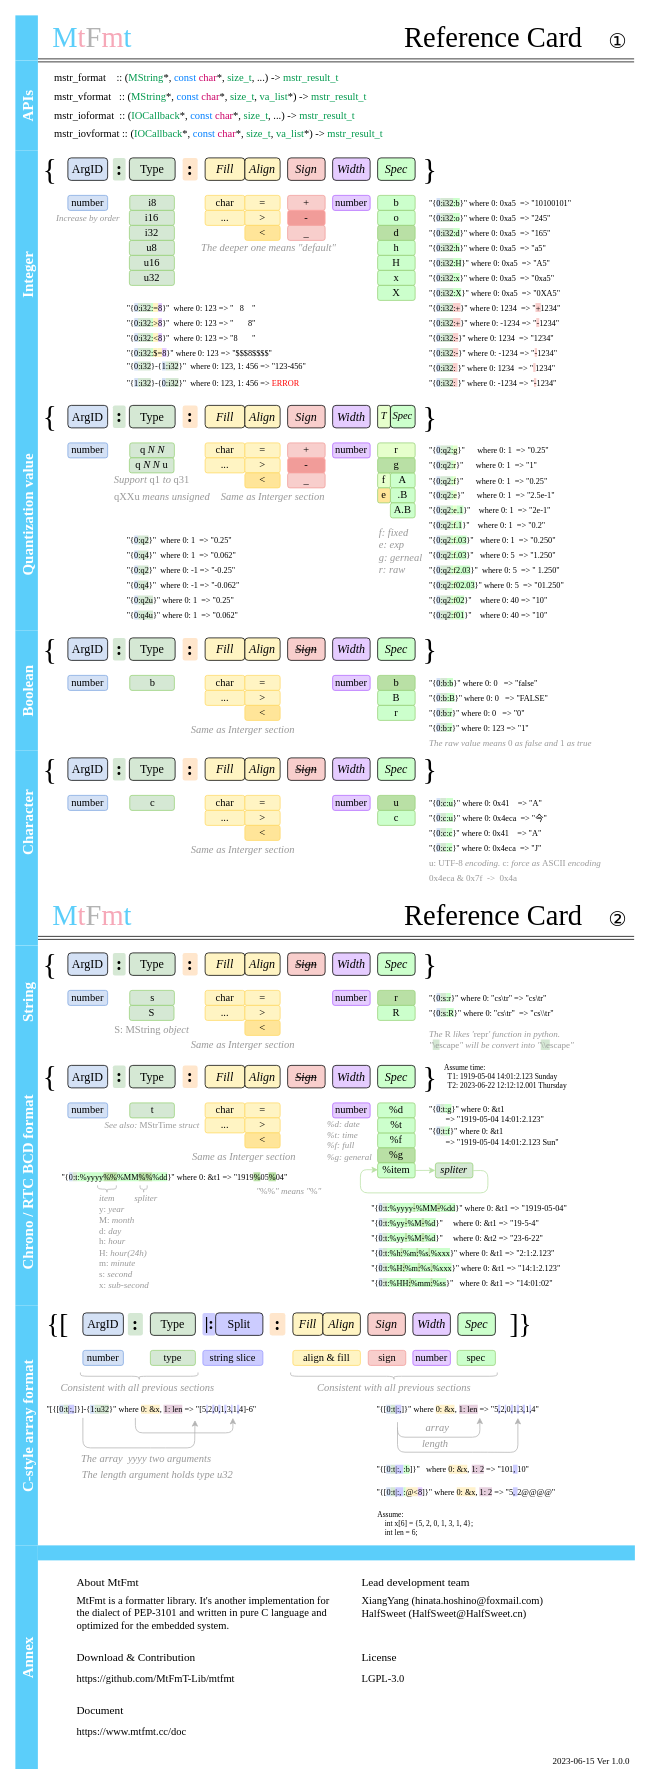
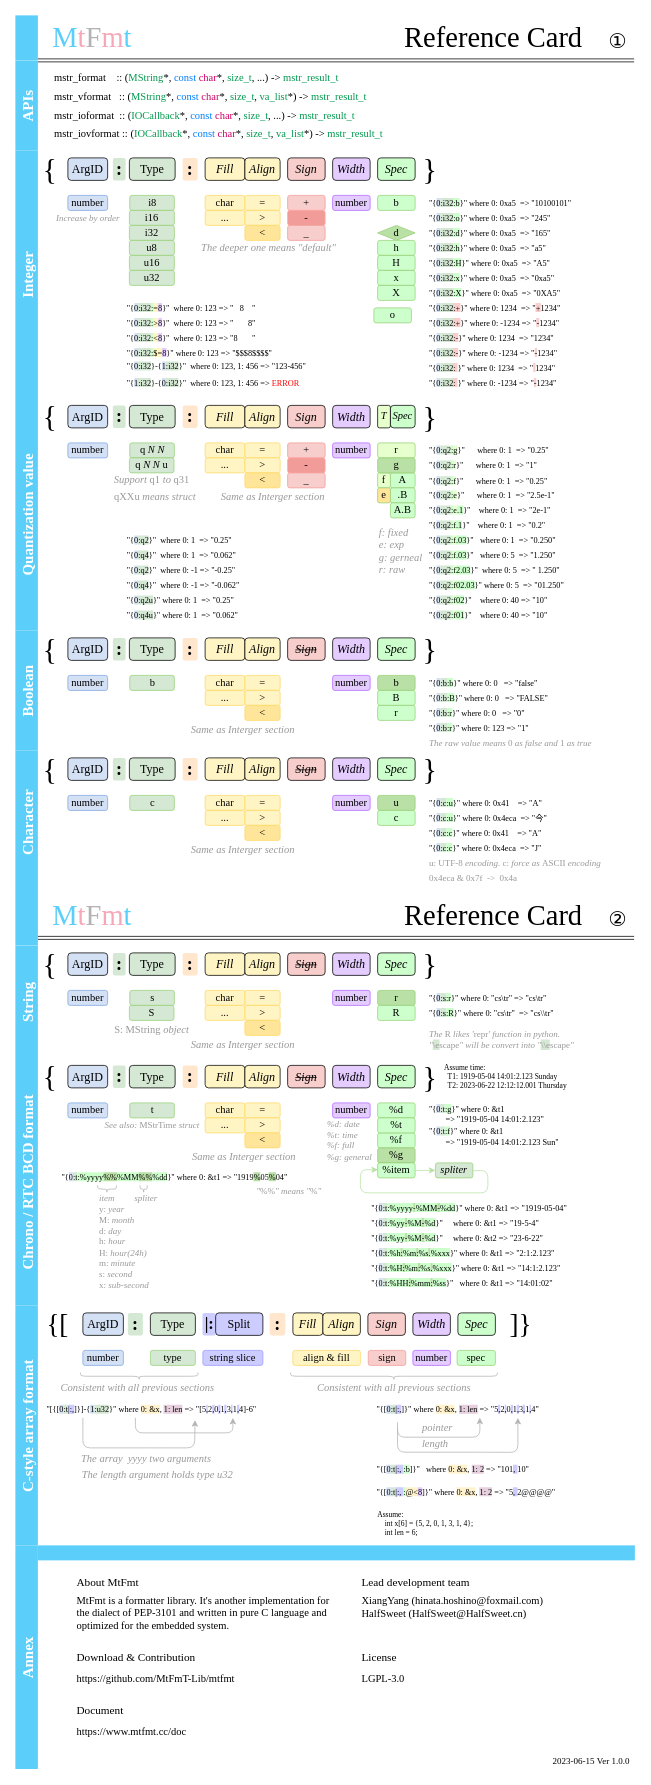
(396, 218) -> (393, 315)
(396, 233) -> (396, 233)
(155, 498) -> (152, 498)
(438, 1428) -> (438, 1428)
